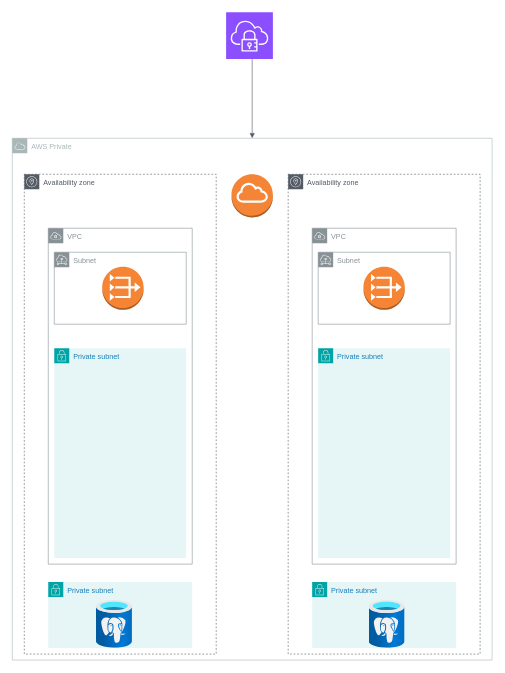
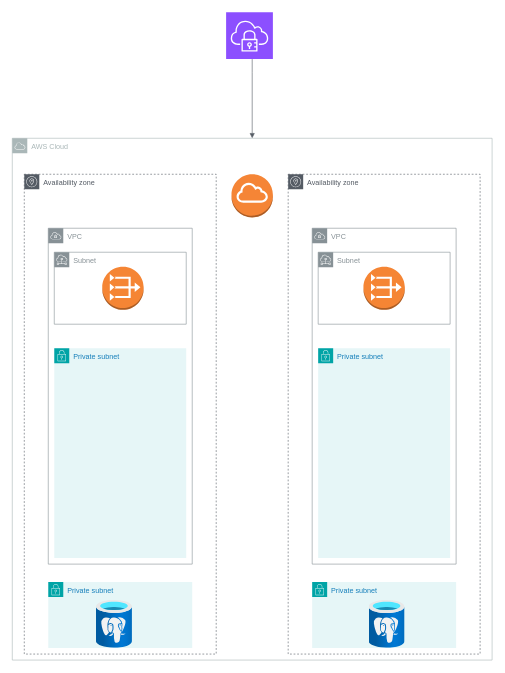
(52, 147) -> (48, 147)
